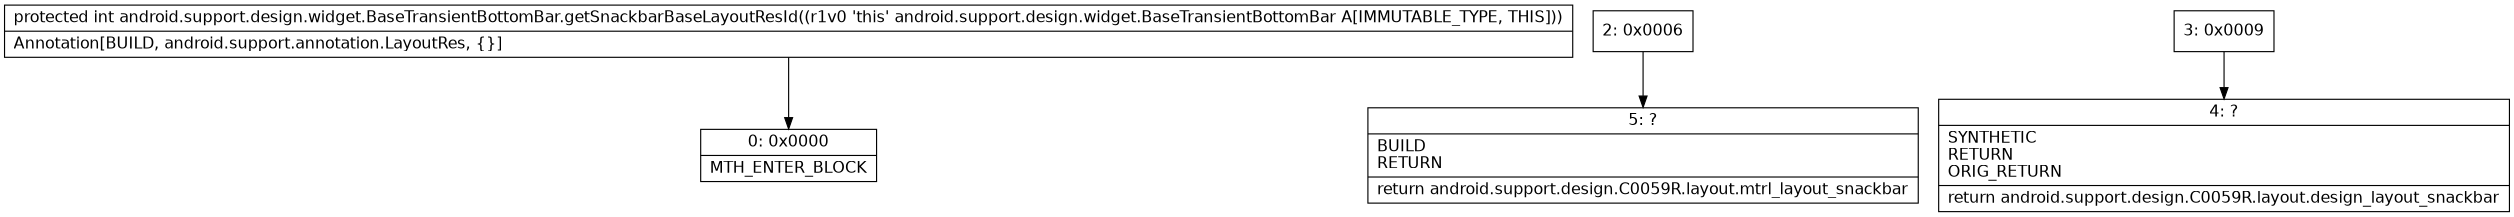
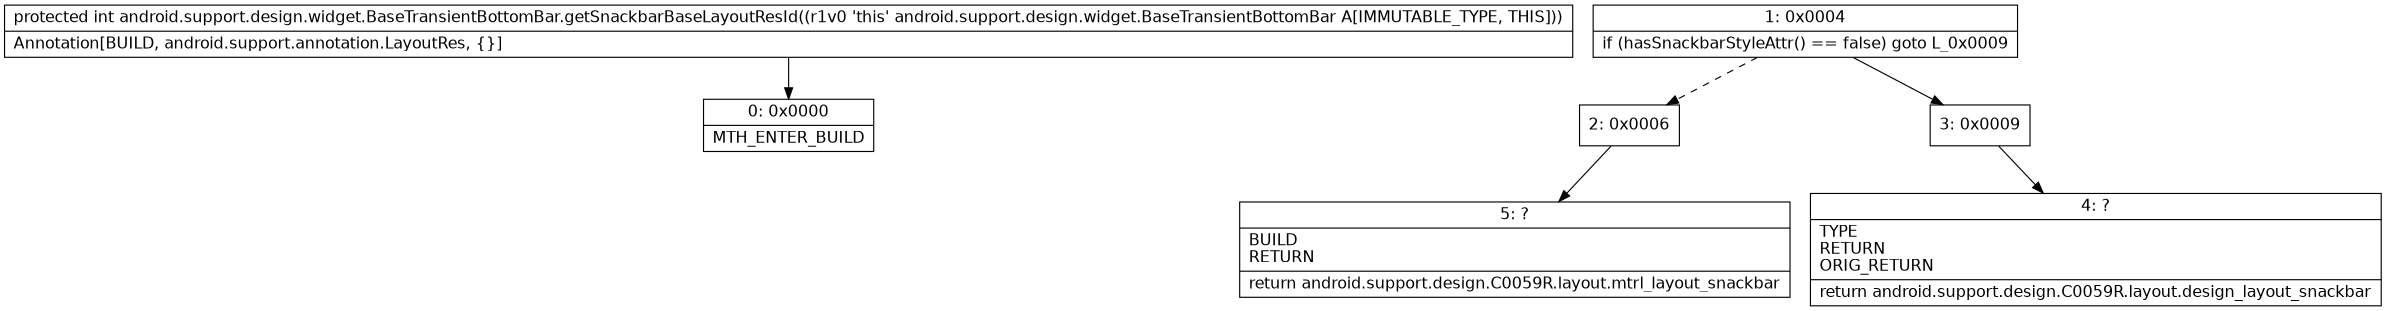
none -> (1805, 31)
(1993, 138) -> (1839, 232)
(789, 168) -> (789, 138)
